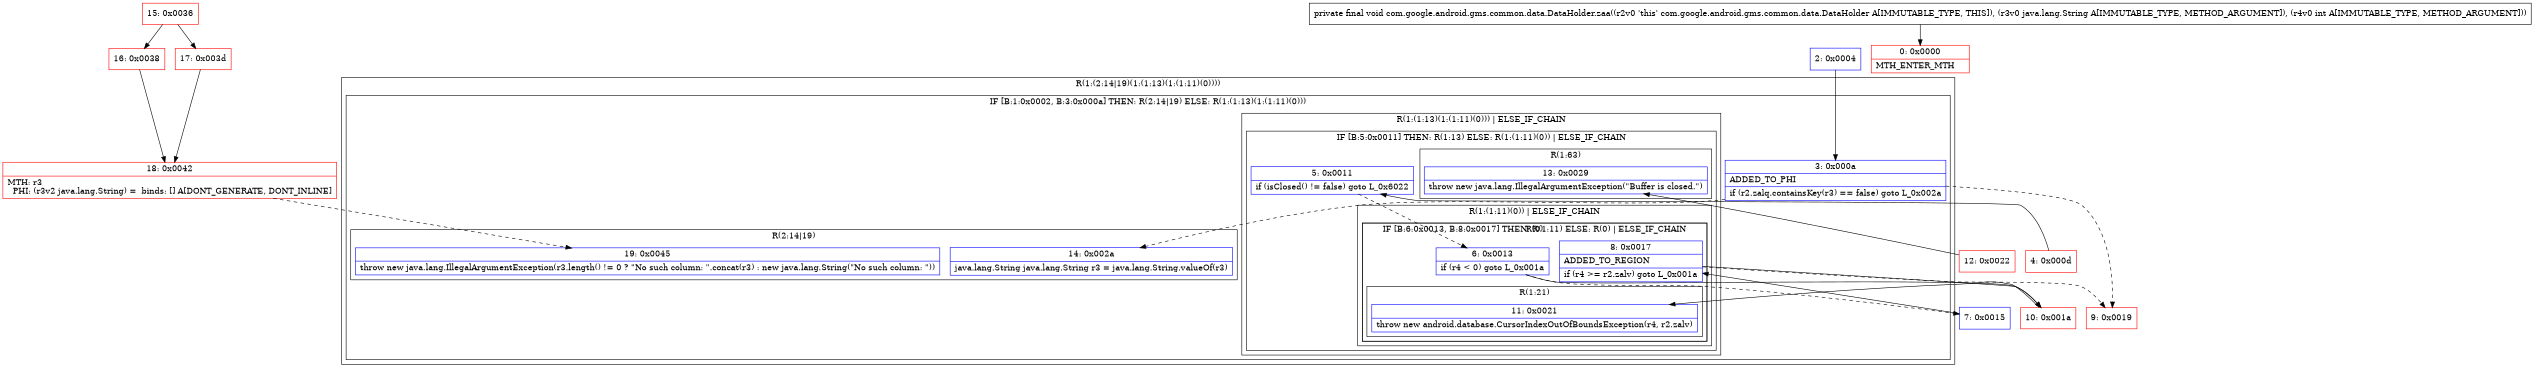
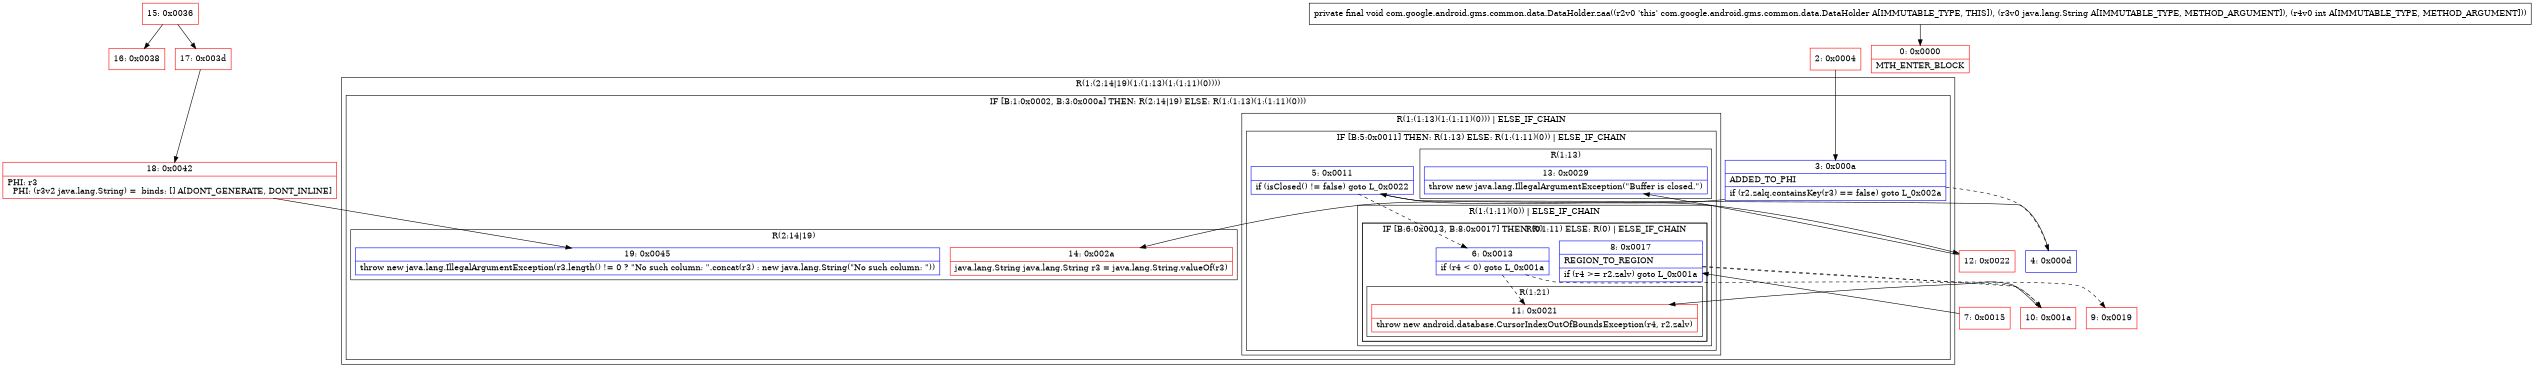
(1836, 59) -> (1836, 59)
(1915, 66) -> (1920, 66)
(152, 113) -> none
(1566, 156) -> (1566, 156)
(26, 183) -> (24, 183)
(1332, 187) -> (1332, 187)
(2066, 199) -> (2008, 199)
(1346, 207) -> (1346, 207)
none -> (1784, 216)
(420, 223) -> (420, 223)
(1091, 261) -> (1091, 261)
(1607, 261) -> (1609, 261)
(2051, 261) -> (2051, 261)
(1873, 277) -> (1873, 277)
(1784, 282) -> (1784, 282)
(1740, 289) -> (1514, 291)
(1535, 318) -> (1535, 318)
(1985, 318) -> (1985, 318)
